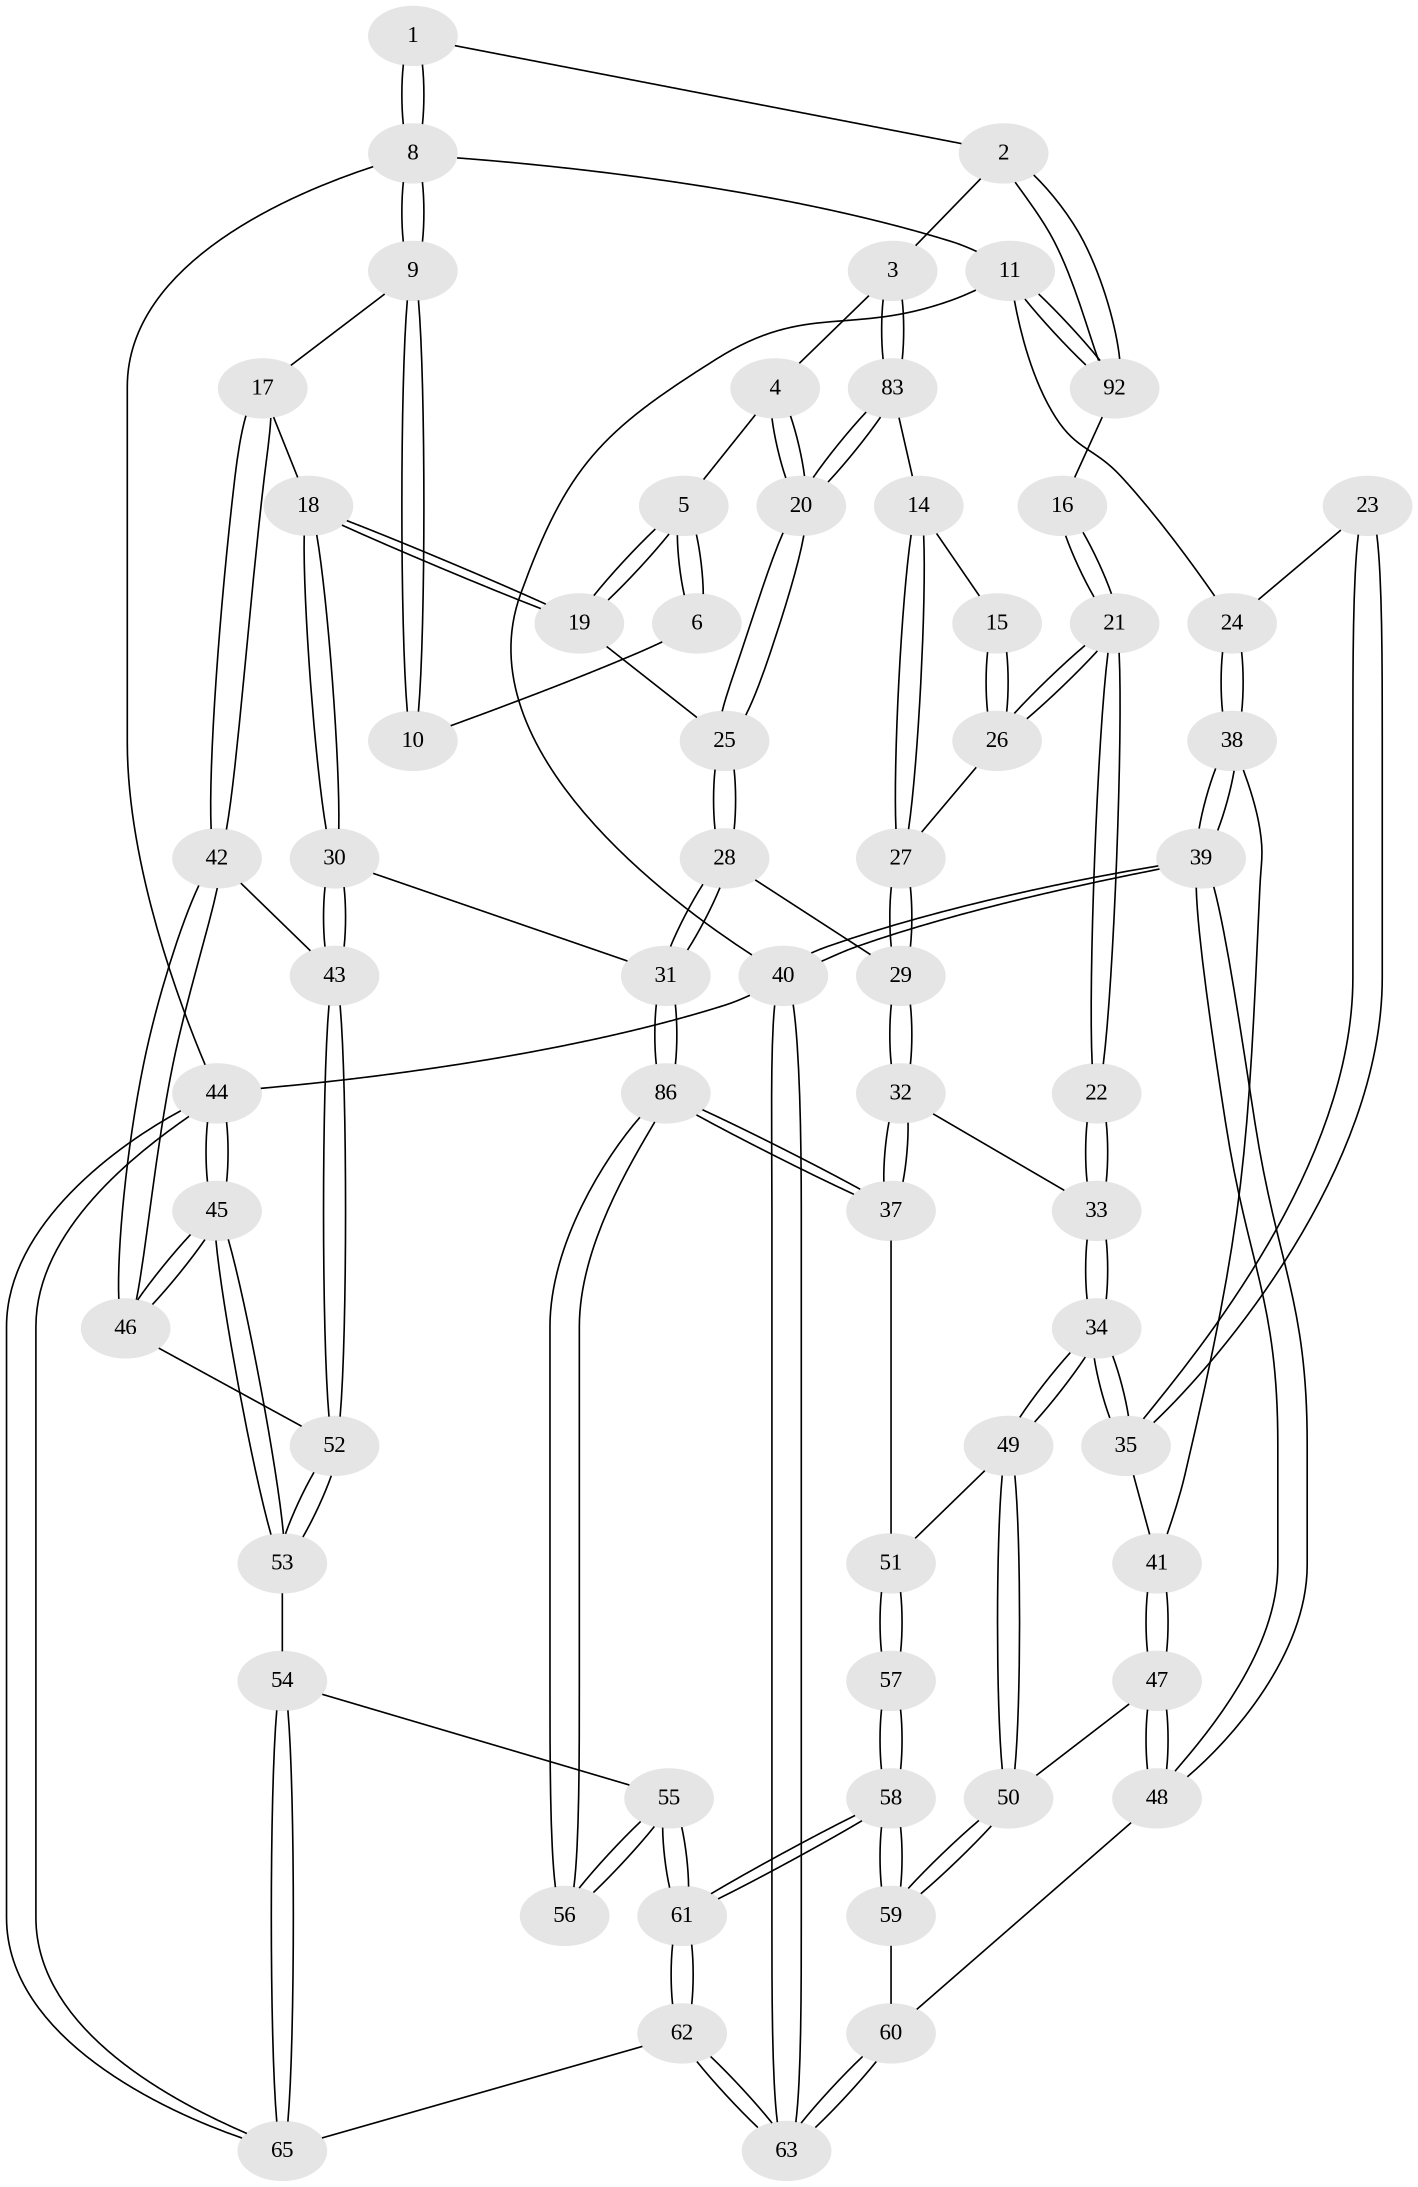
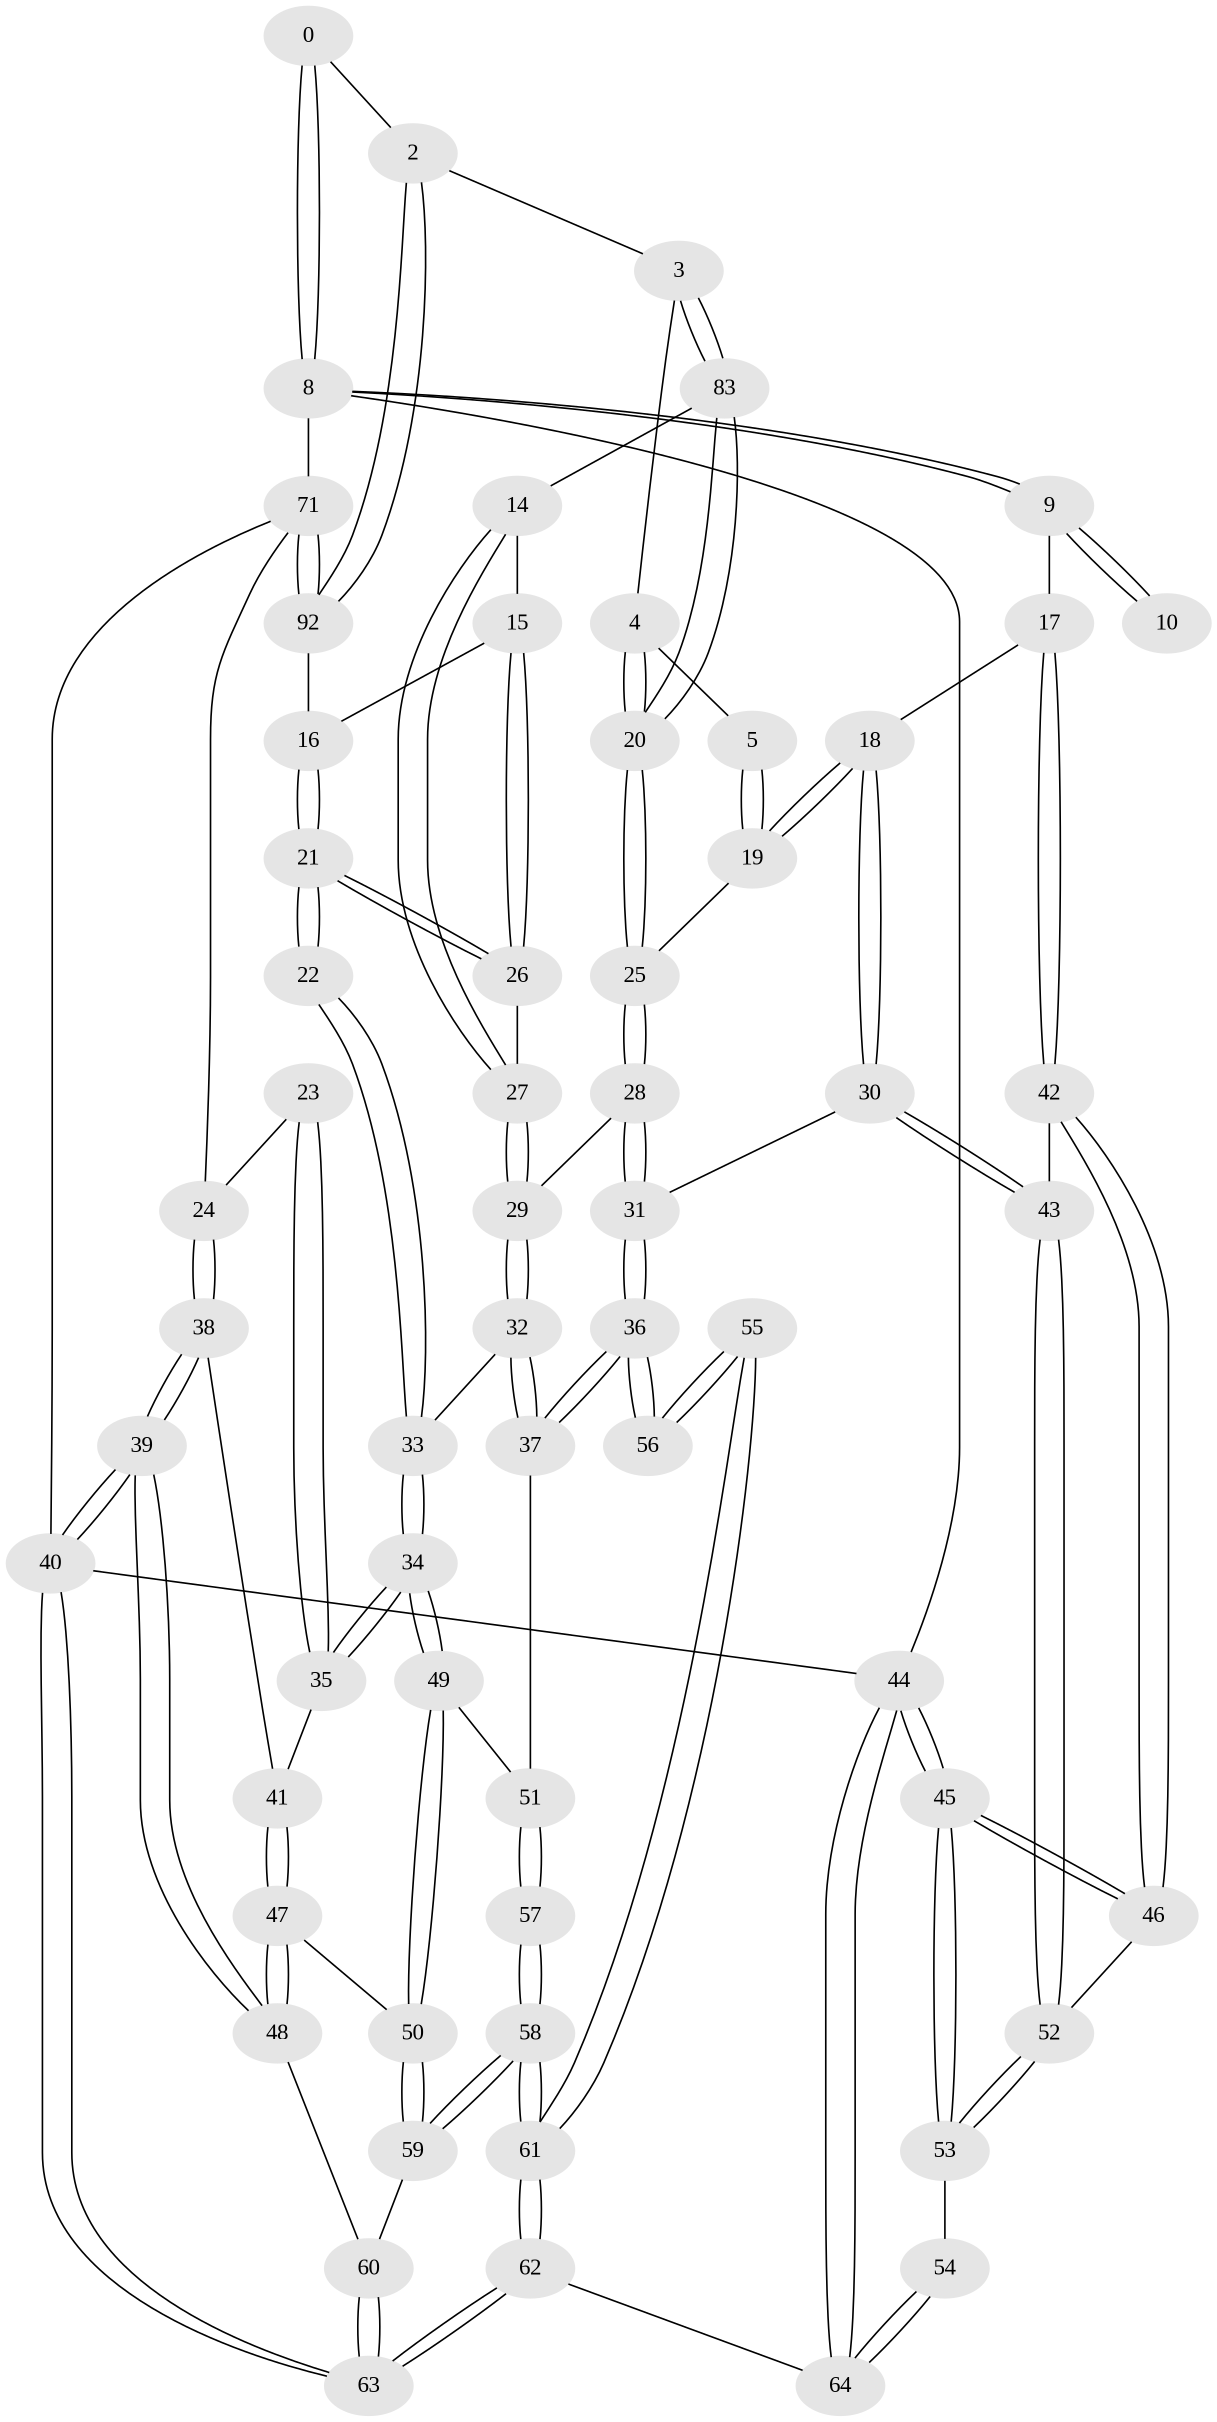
(413, 36) -> (308, 36)
(1010, 271) -> (308, 506)
(697, 623) -> none
none -> (420, 678)
(666, 1093) -> (635, 1328)
(476, 1740) -> none
(282, 2151) -> (840, 2386)
